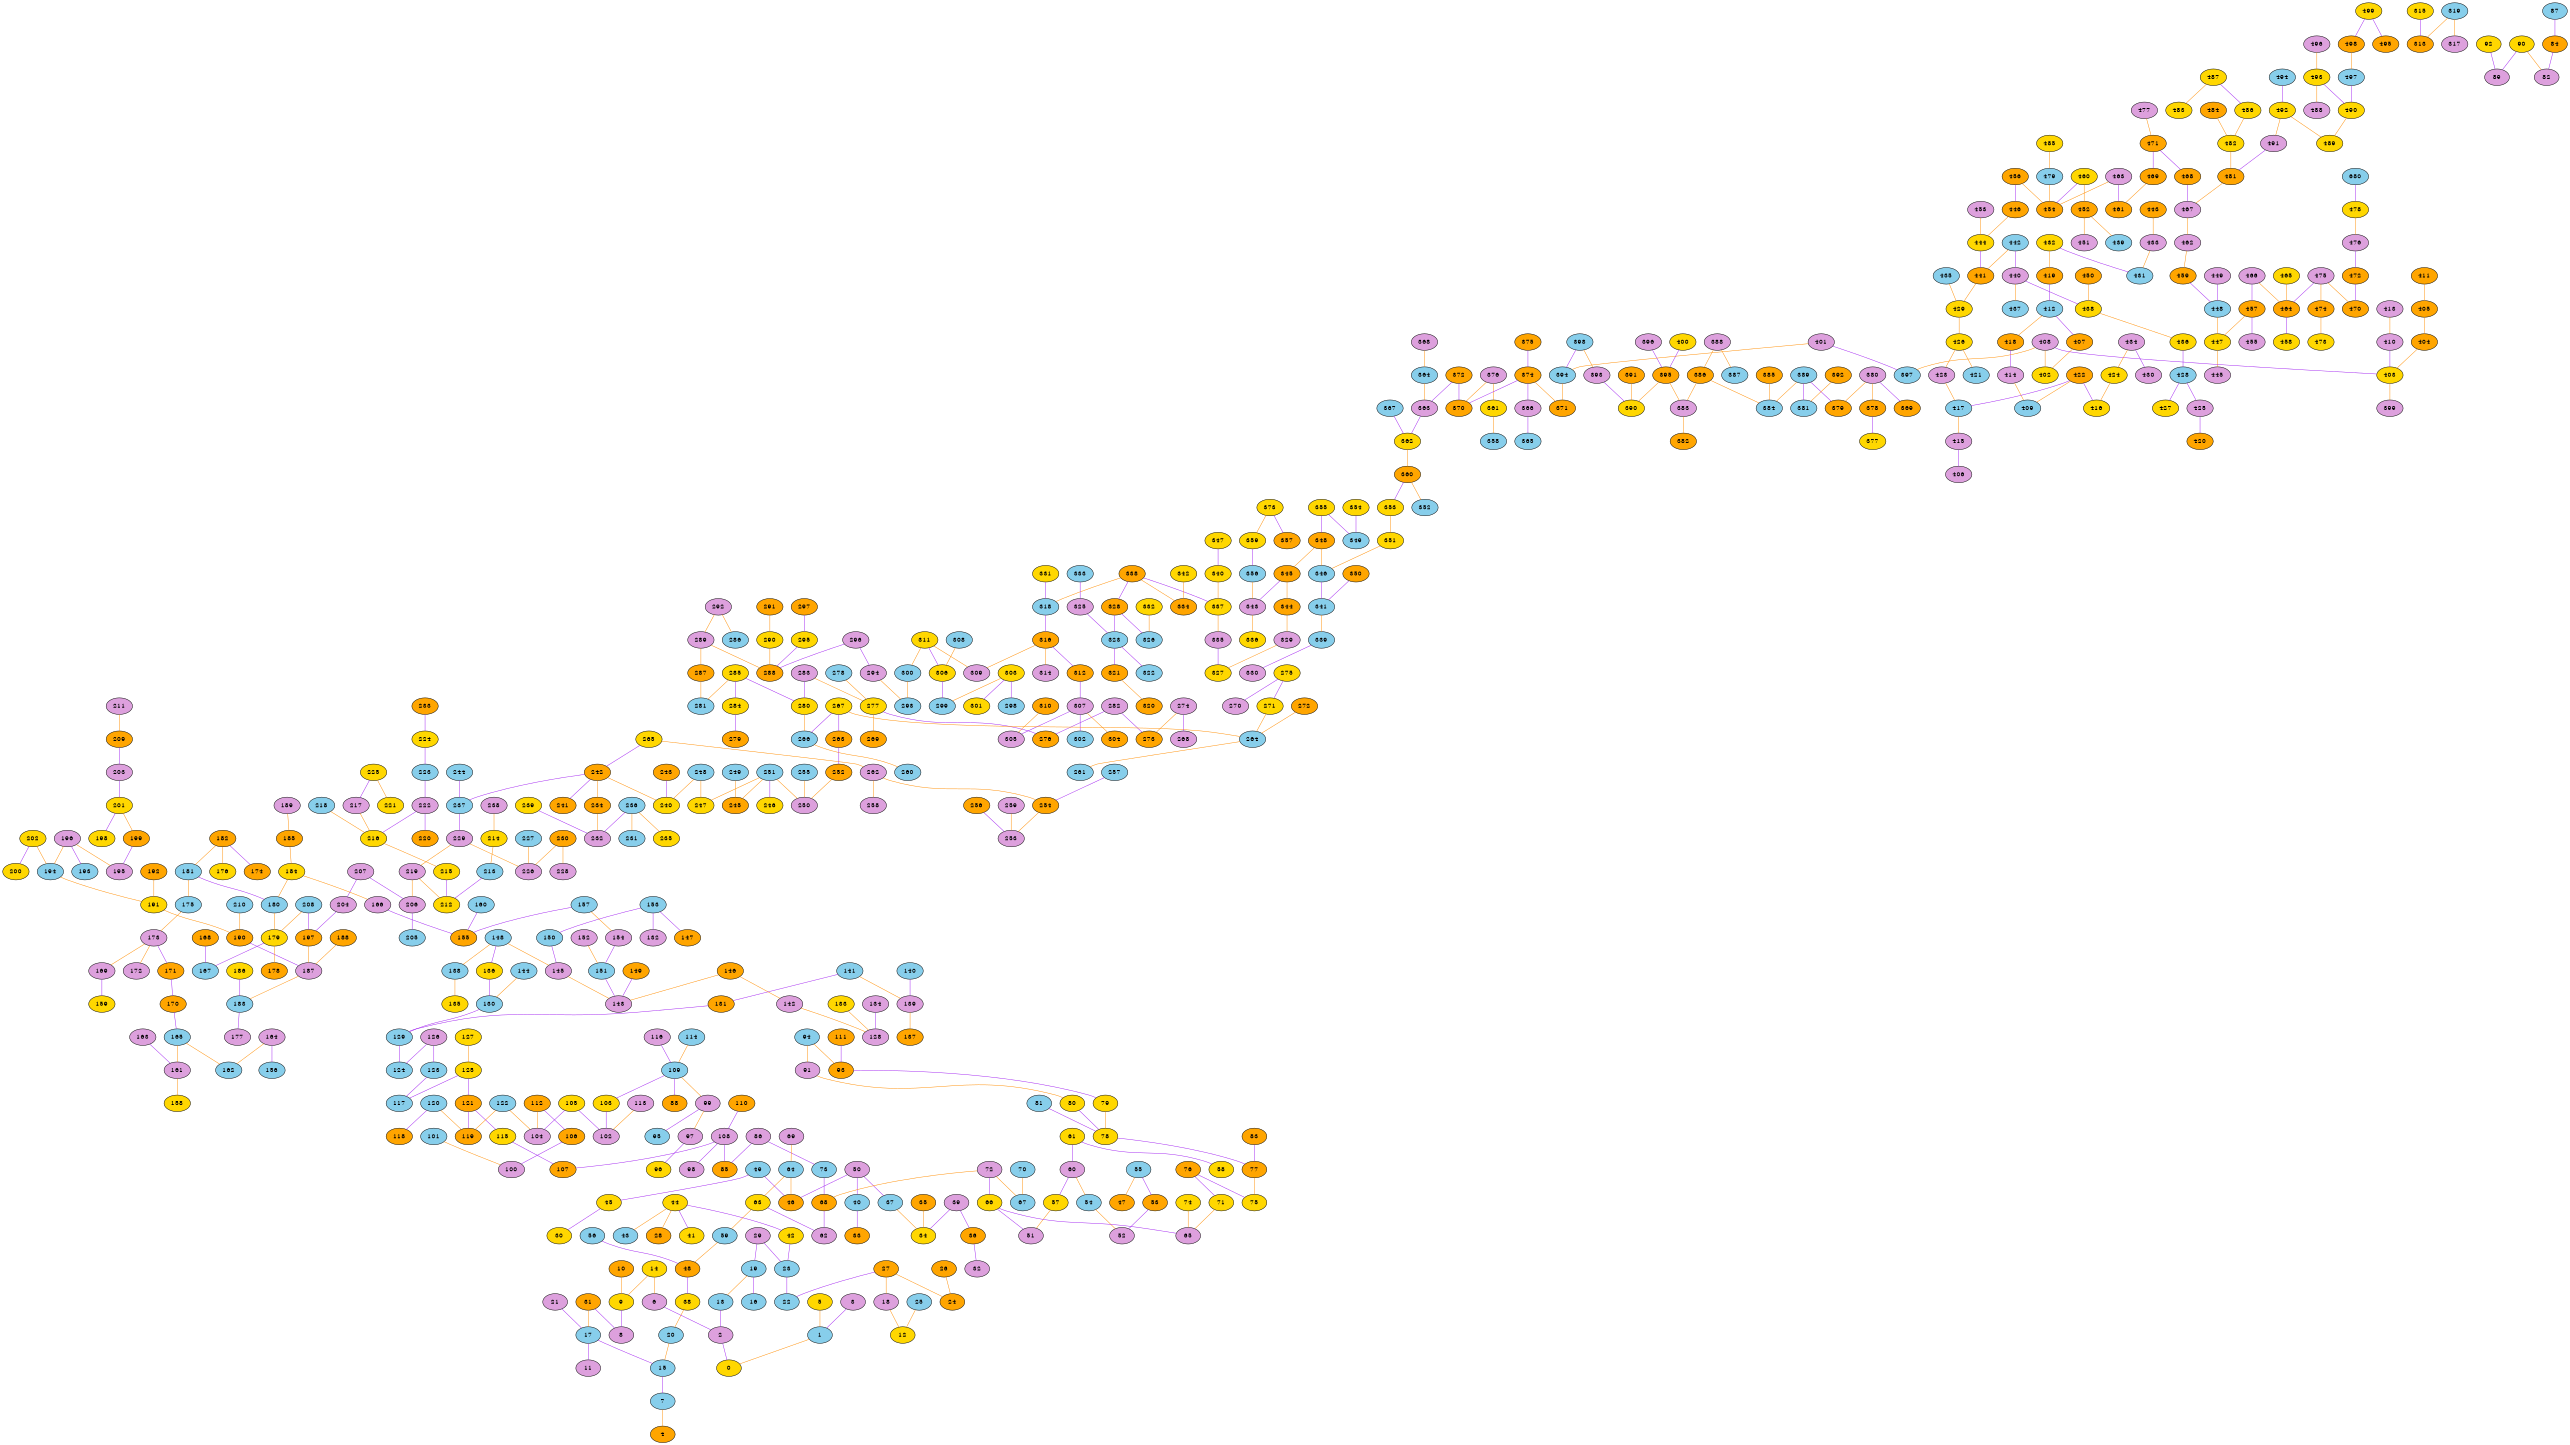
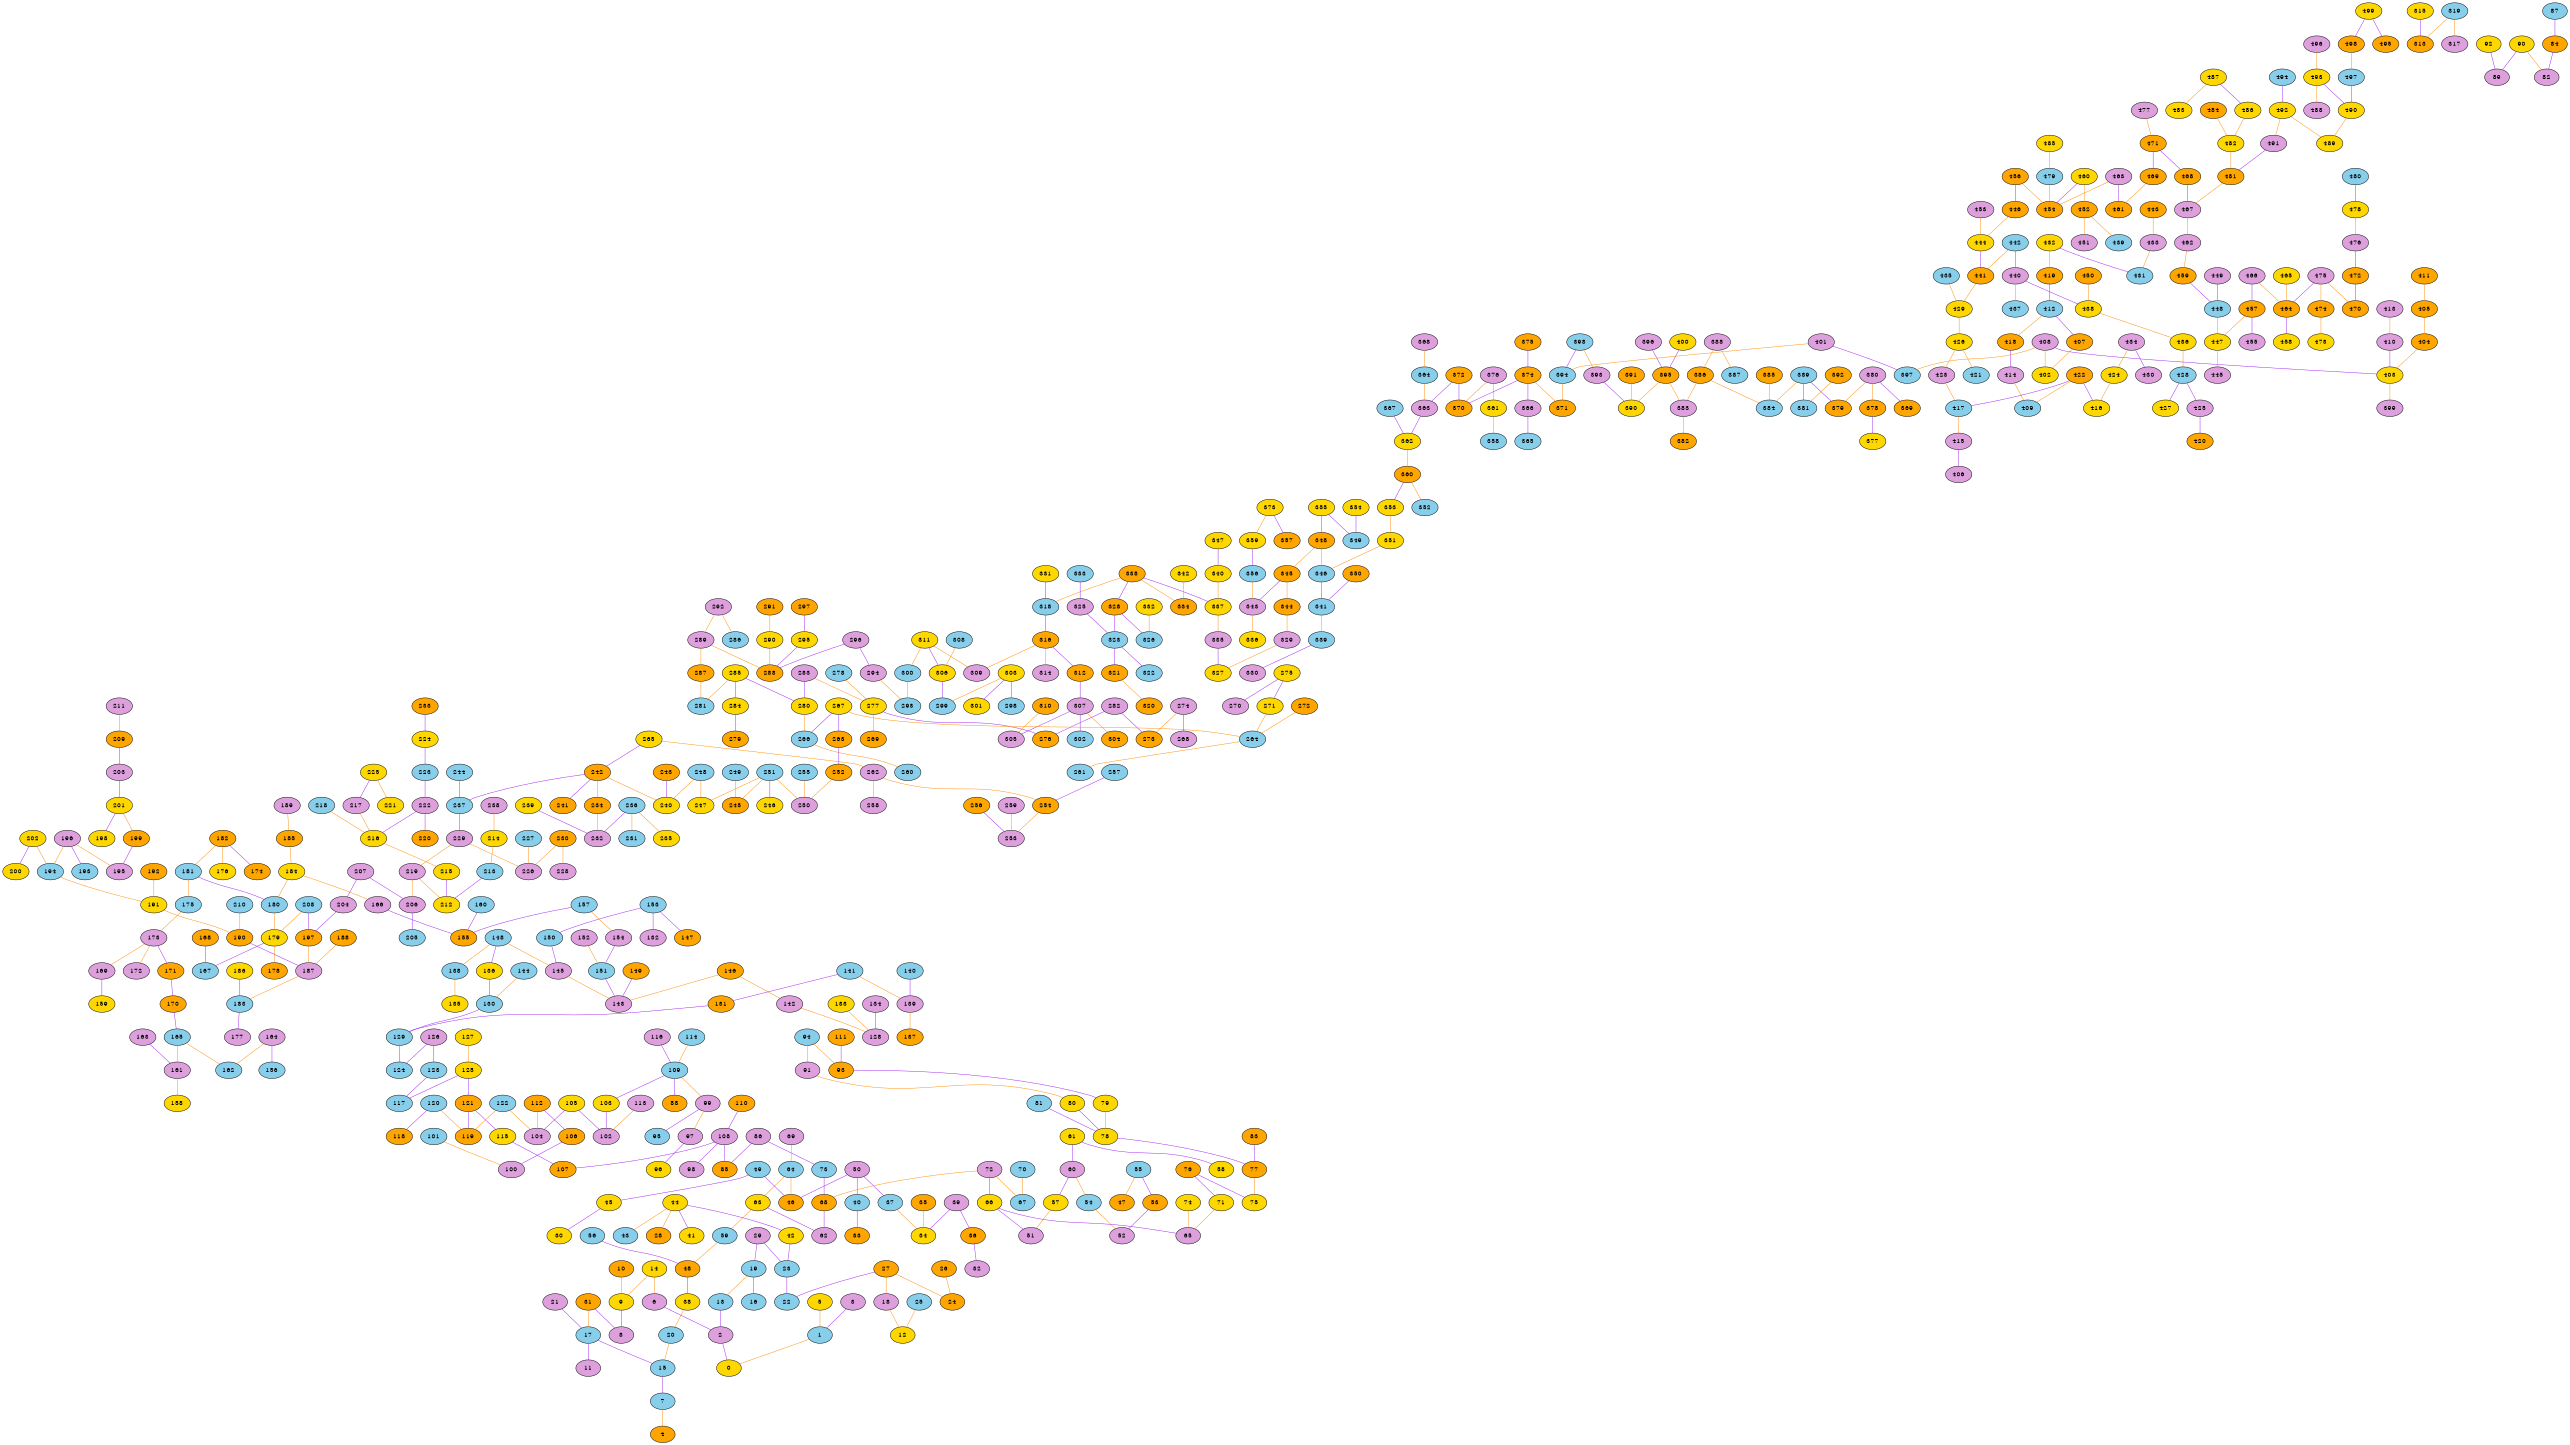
(2355, 177) -> (2355, 177)
(2183, 359) -> (2183, 359)
